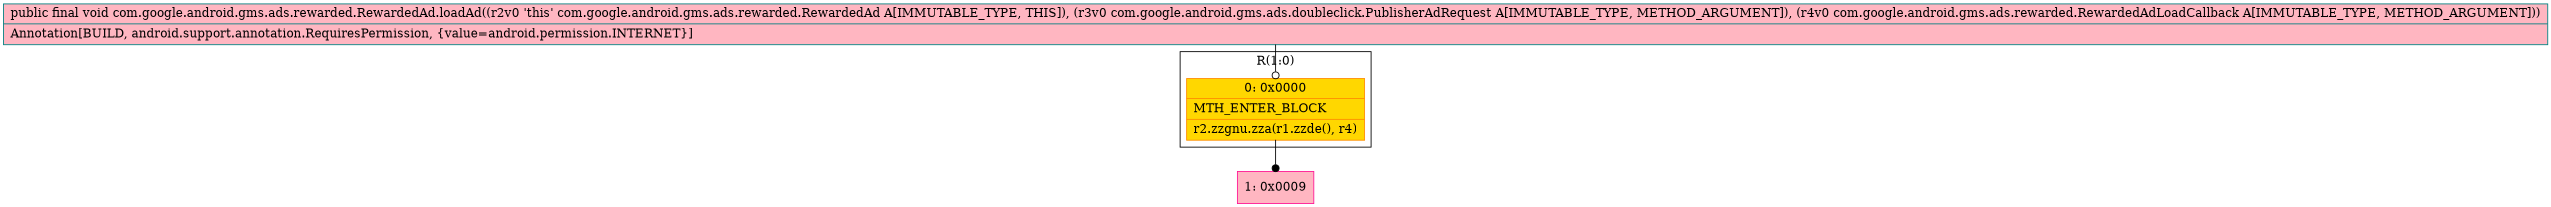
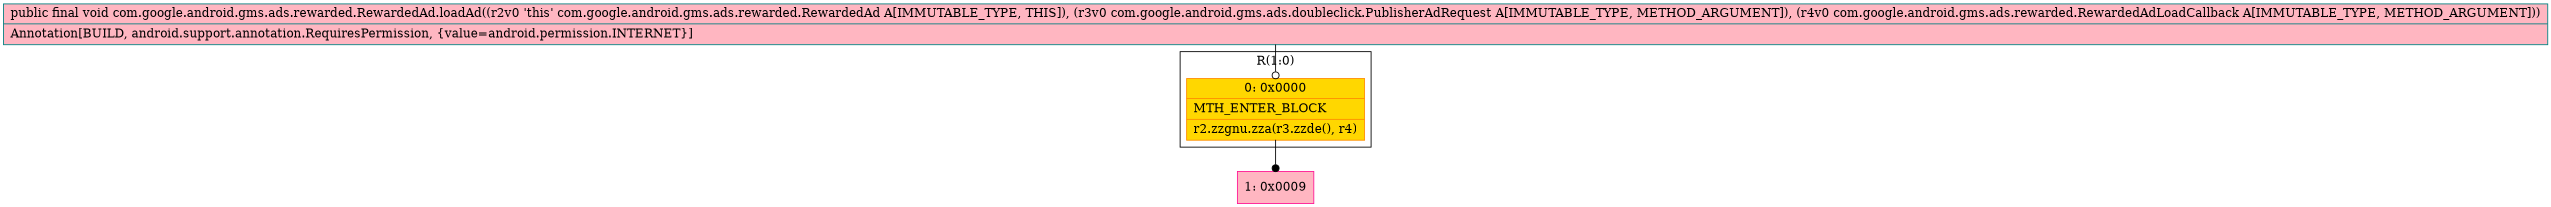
(1276, 129) -> (1276, 129)
